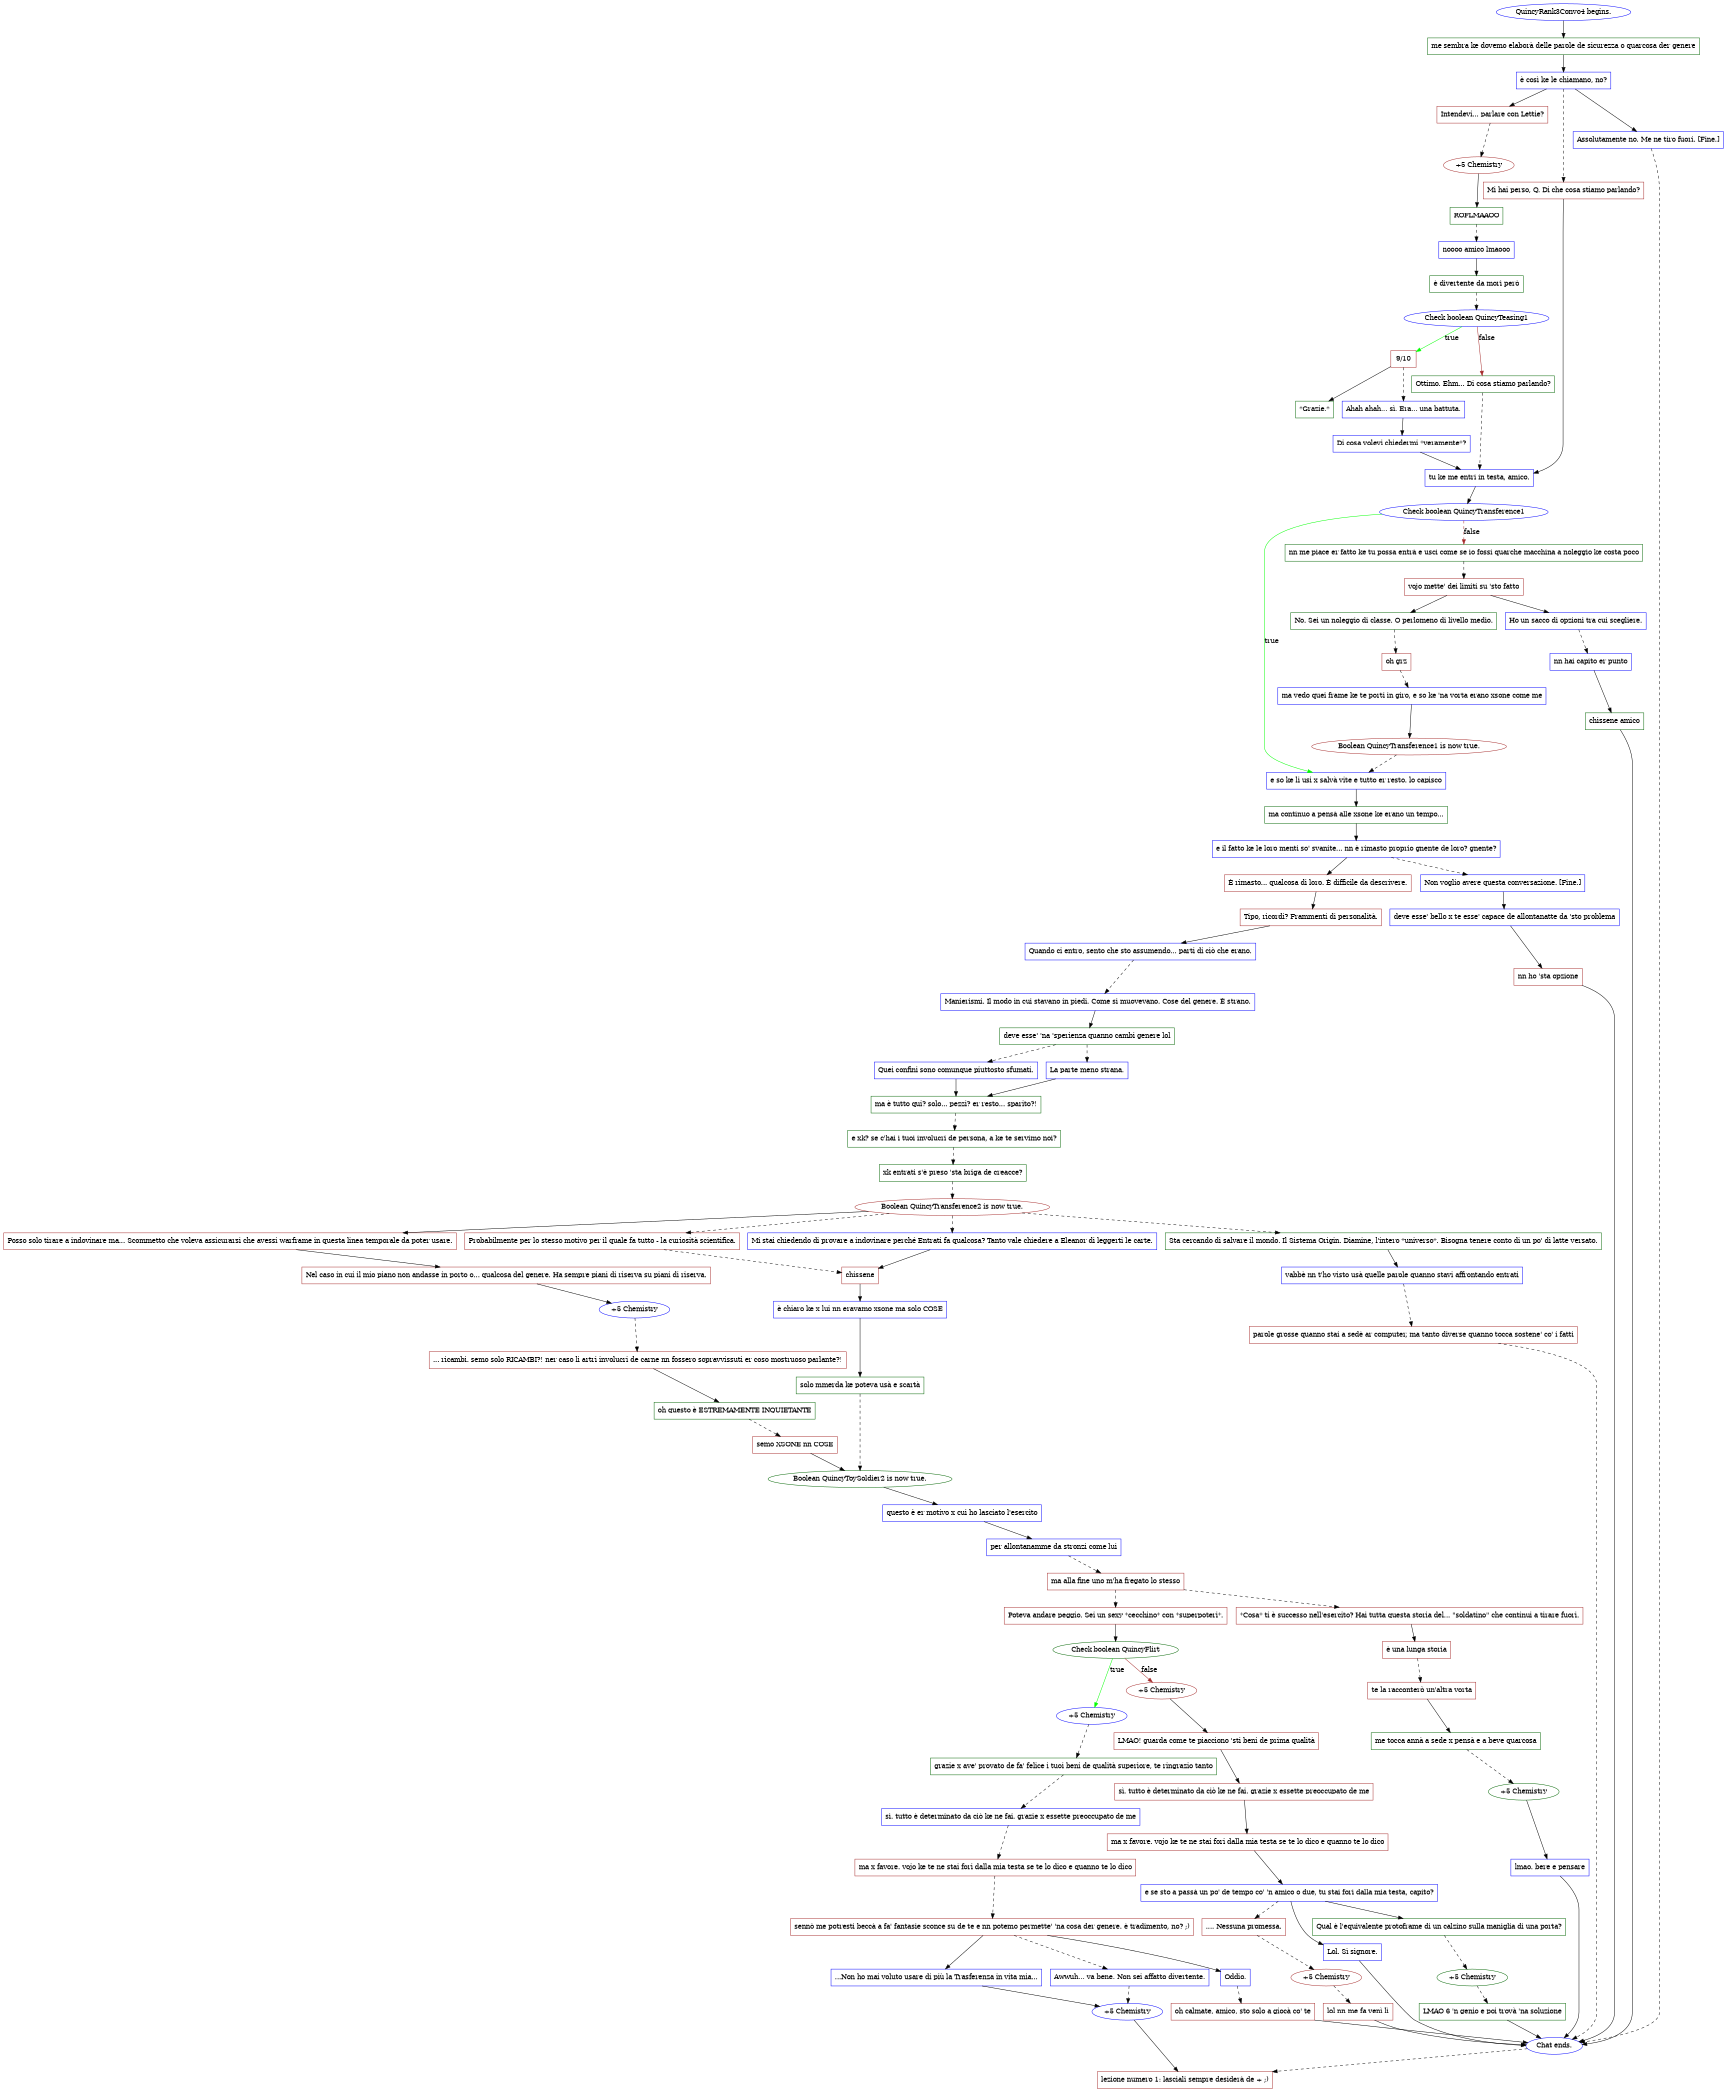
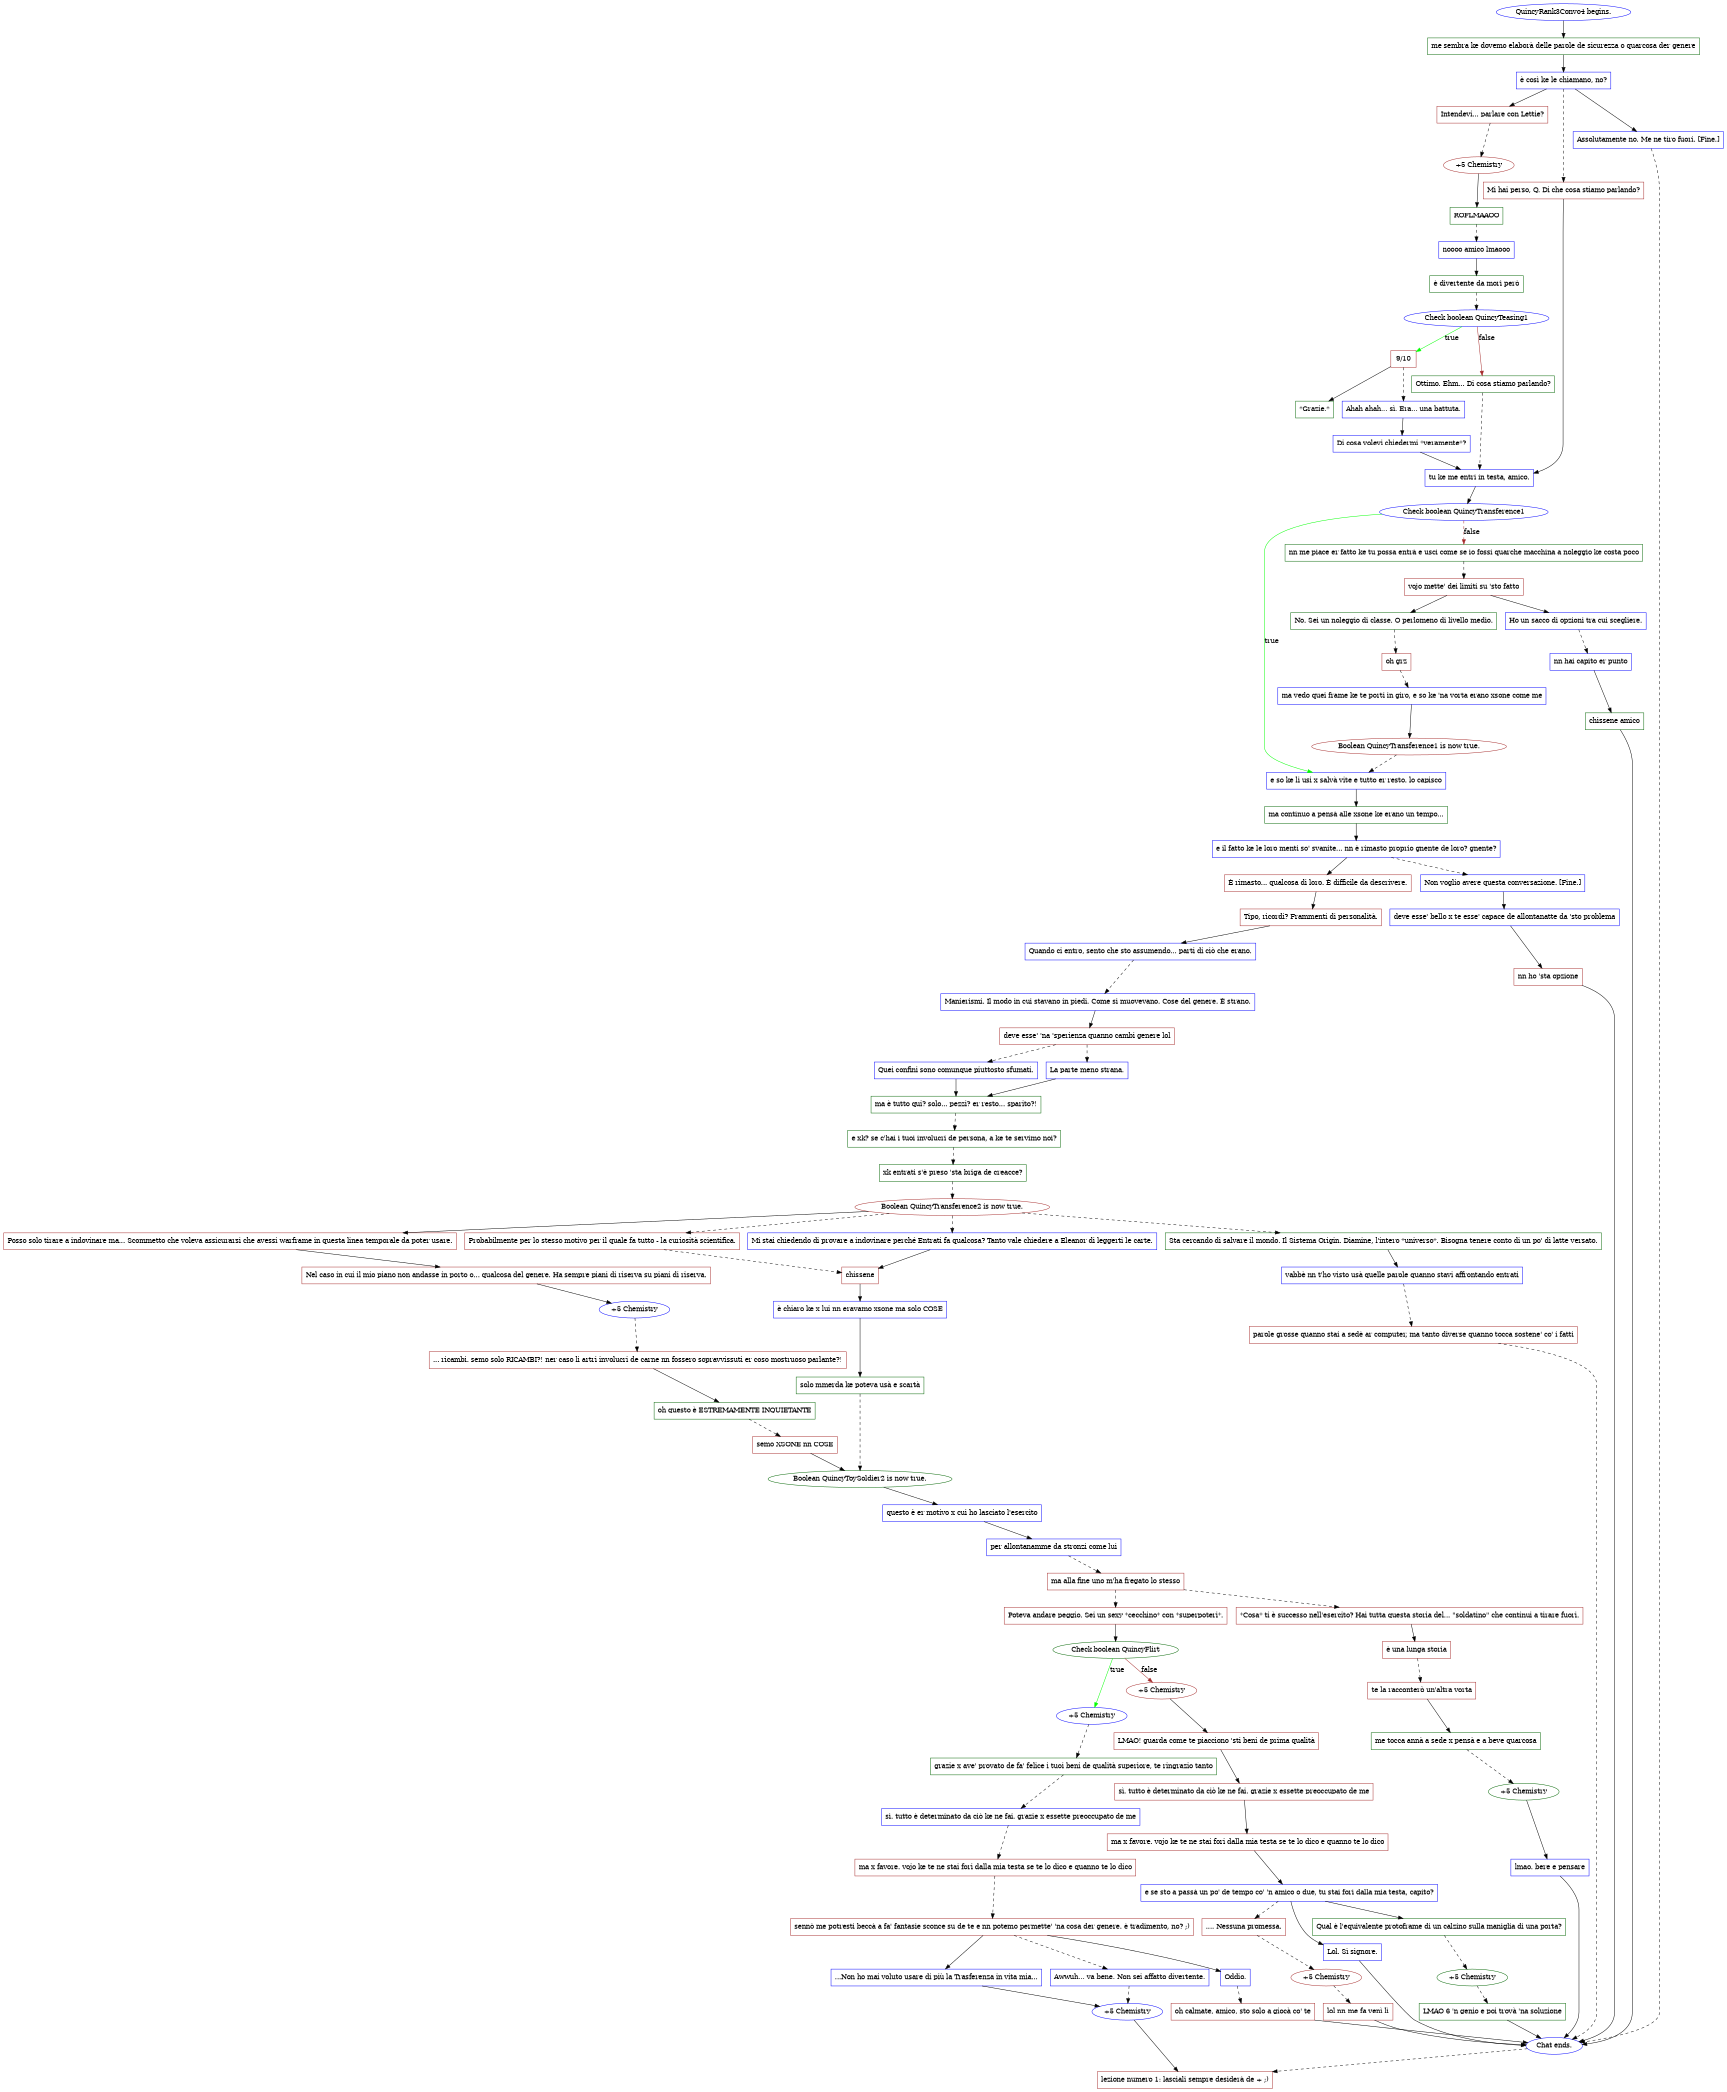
(1087, 1036) -> (1087, 1036)
